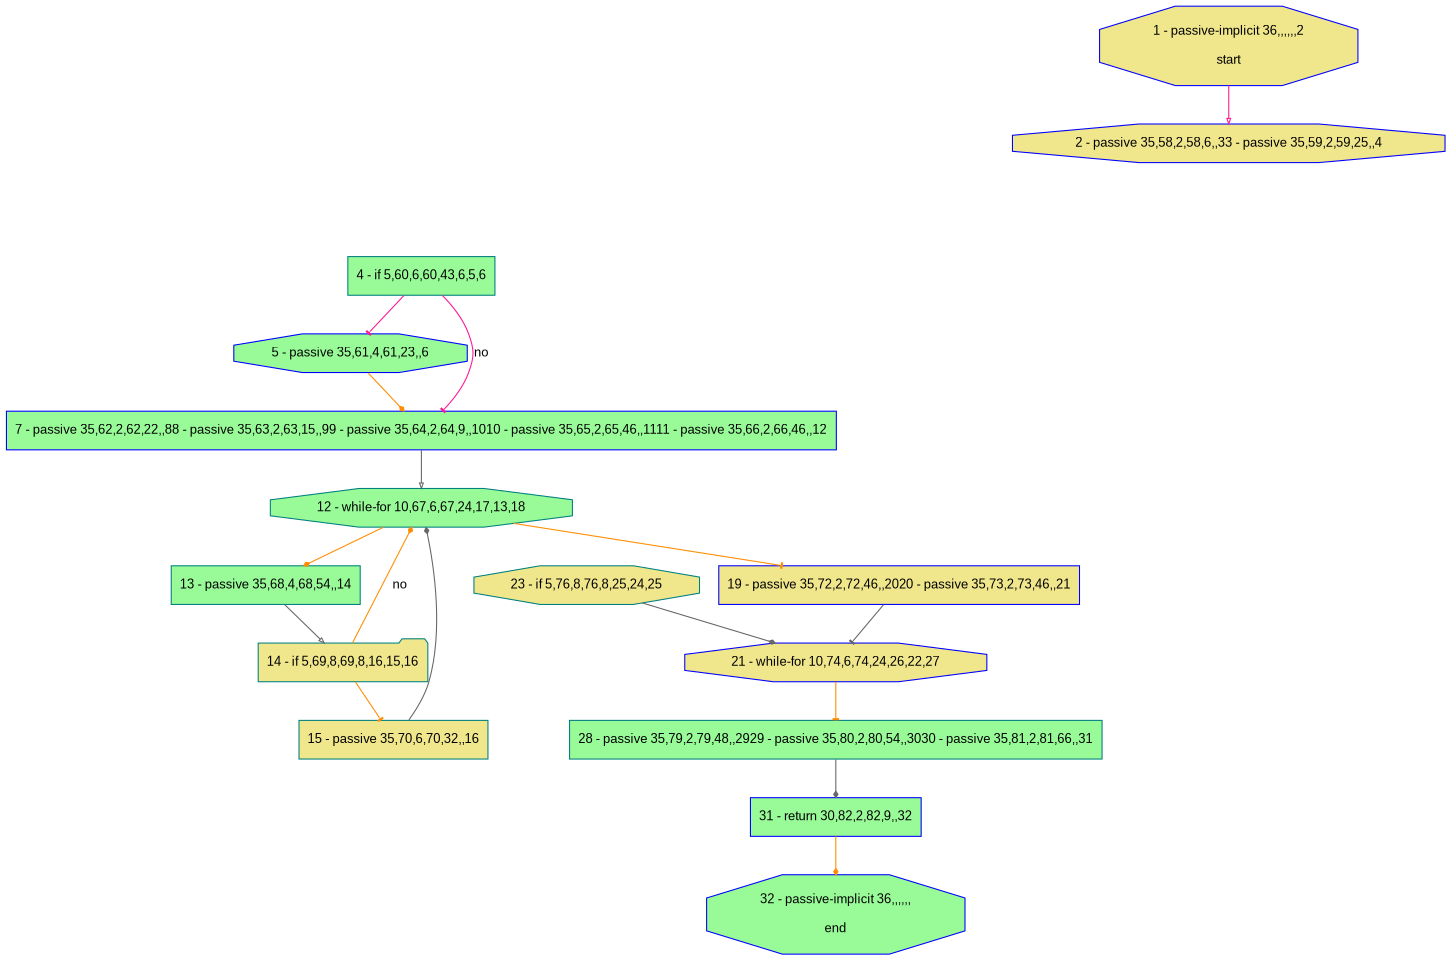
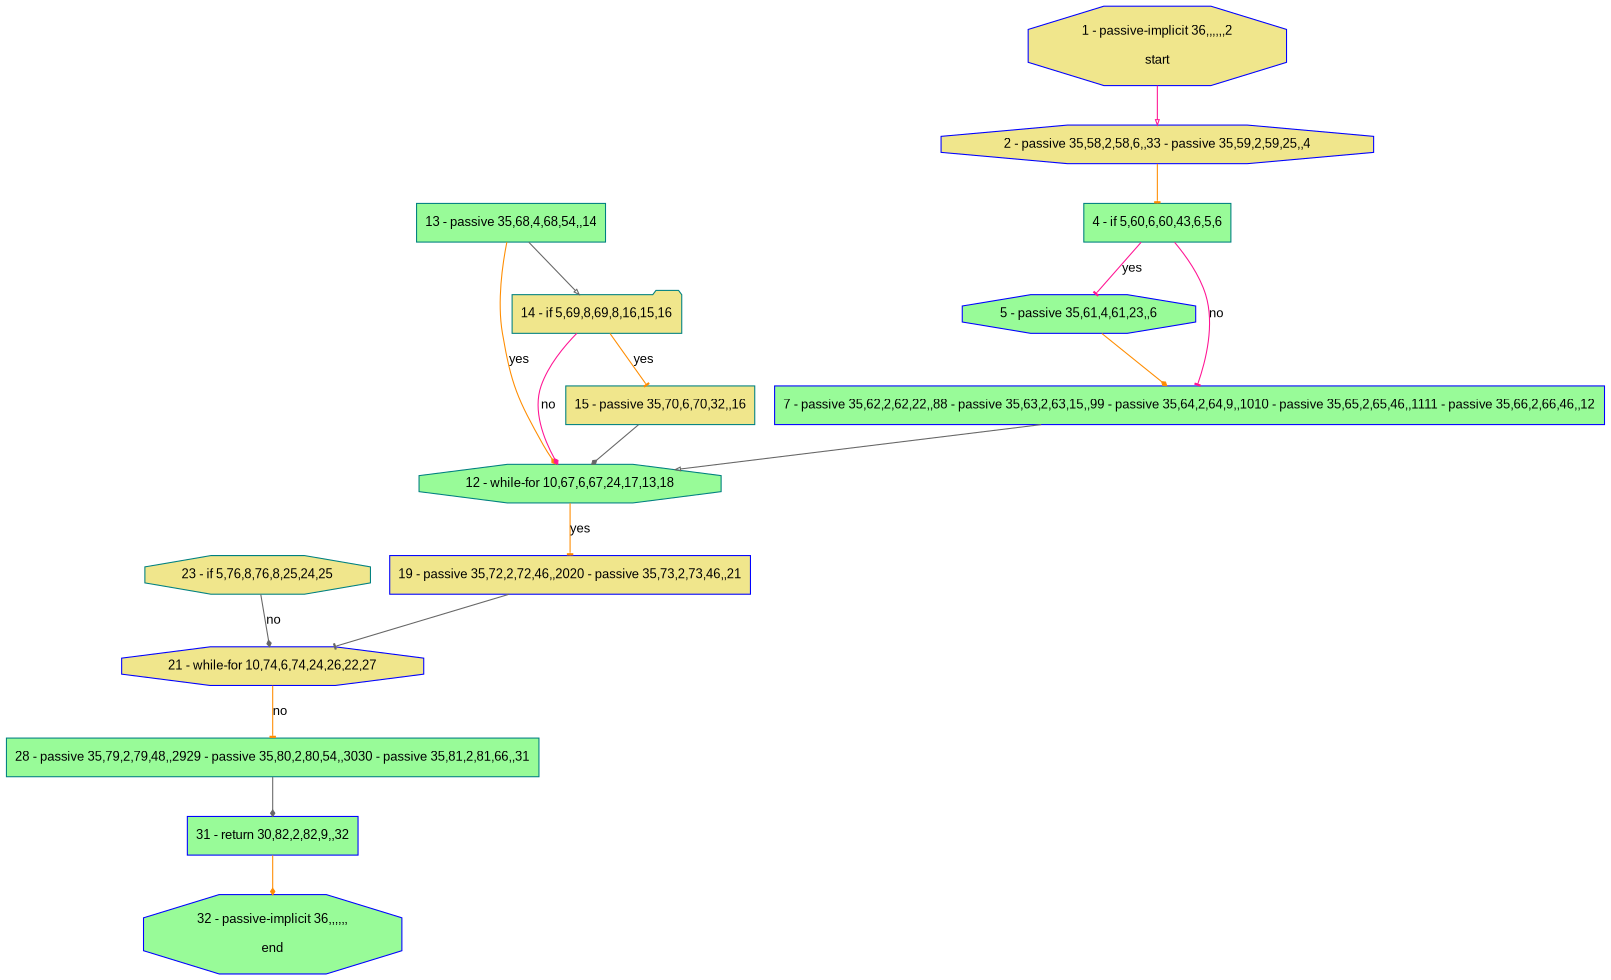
none -> (1157, 182)
(347, 545) -> (507, 355)
(381, 588) -> (540, 392)
(689, 954) -> (580, 529)
